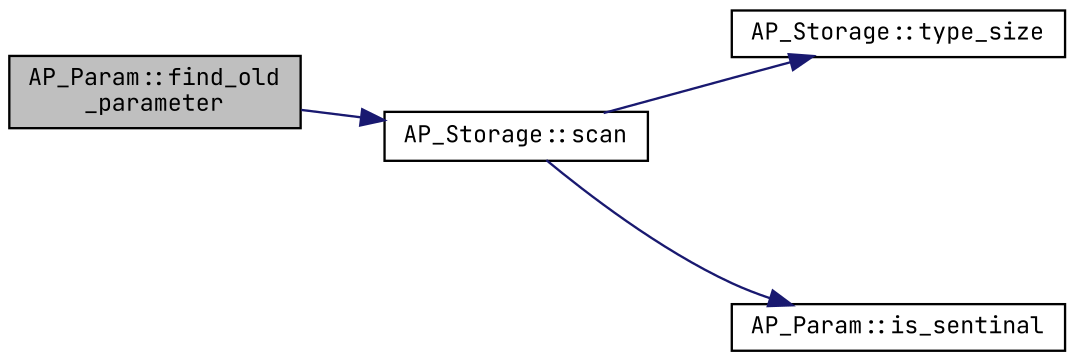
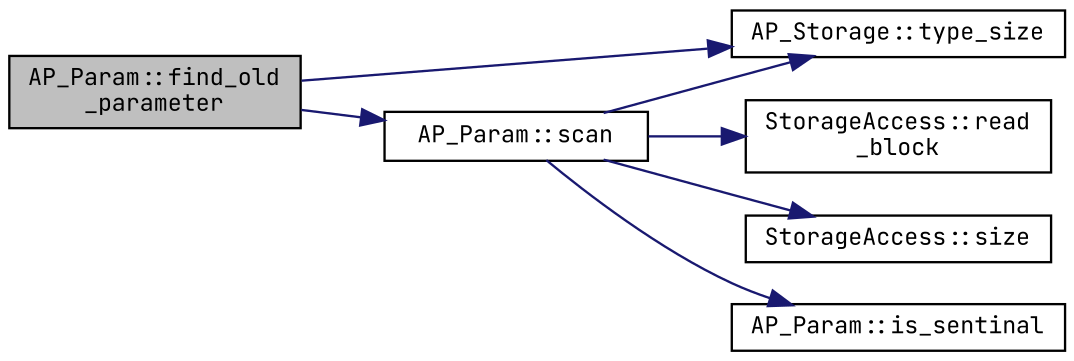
none -> (505, 65)
(516, 136) -> (516, 136)
none -> (898, 136)
none -> (898, 239)
